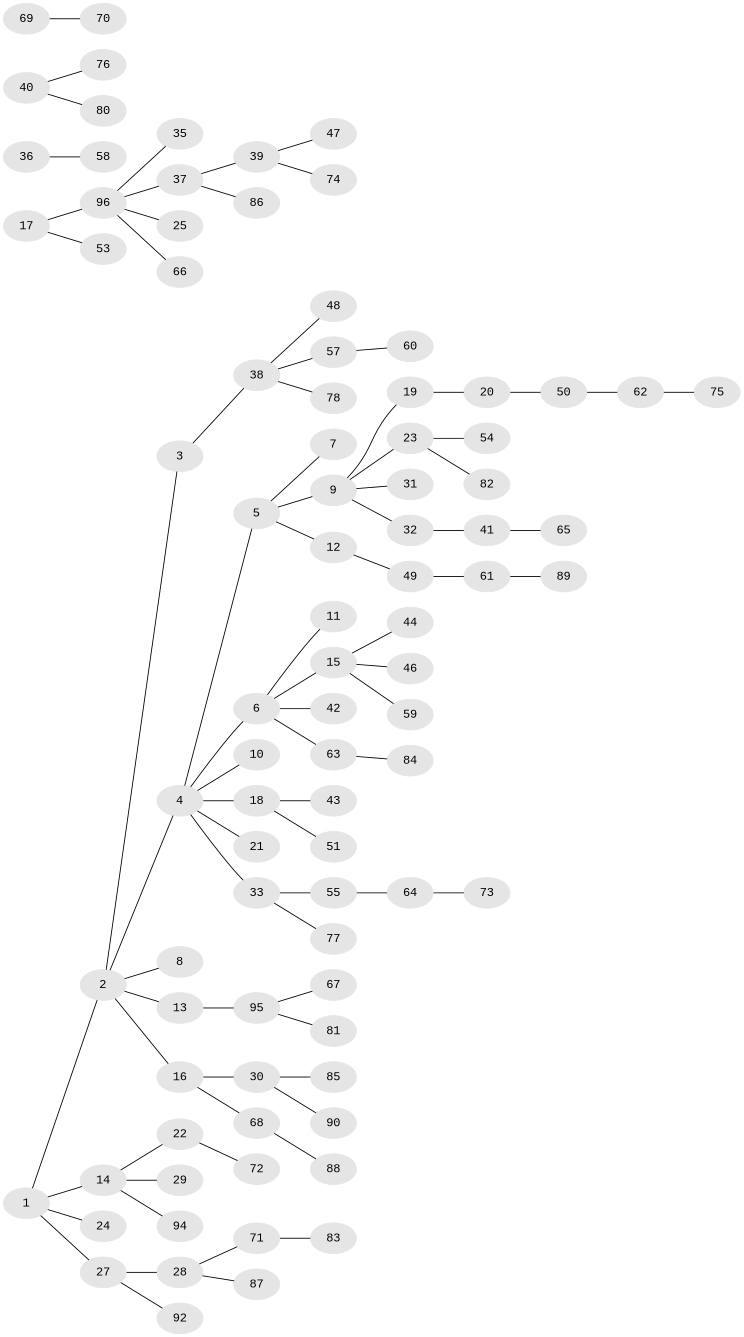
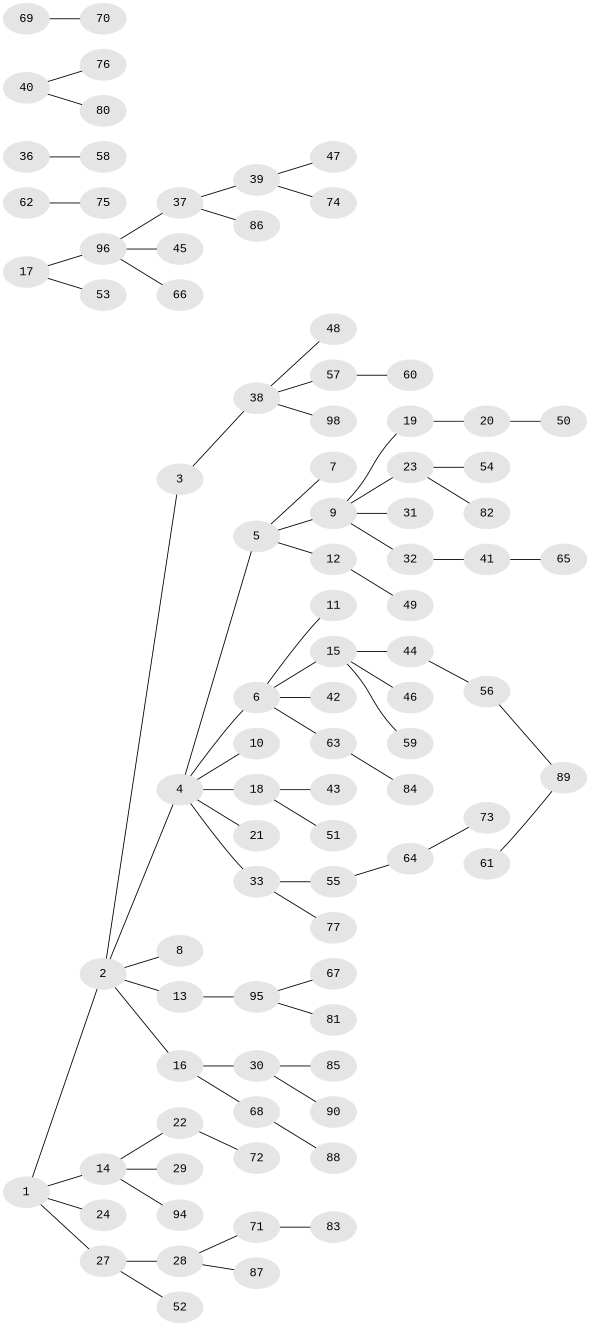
(180, 134) -> none
(180, 226) -> (180, 249)
(602, 392) -> none
(333, 398) -> (333, 421)
(449, 576) -> none
none -> (487, 692)
(180, 1318) -> (180, 1307)
